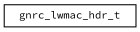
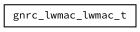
(70, 16) -> (70, 16)
